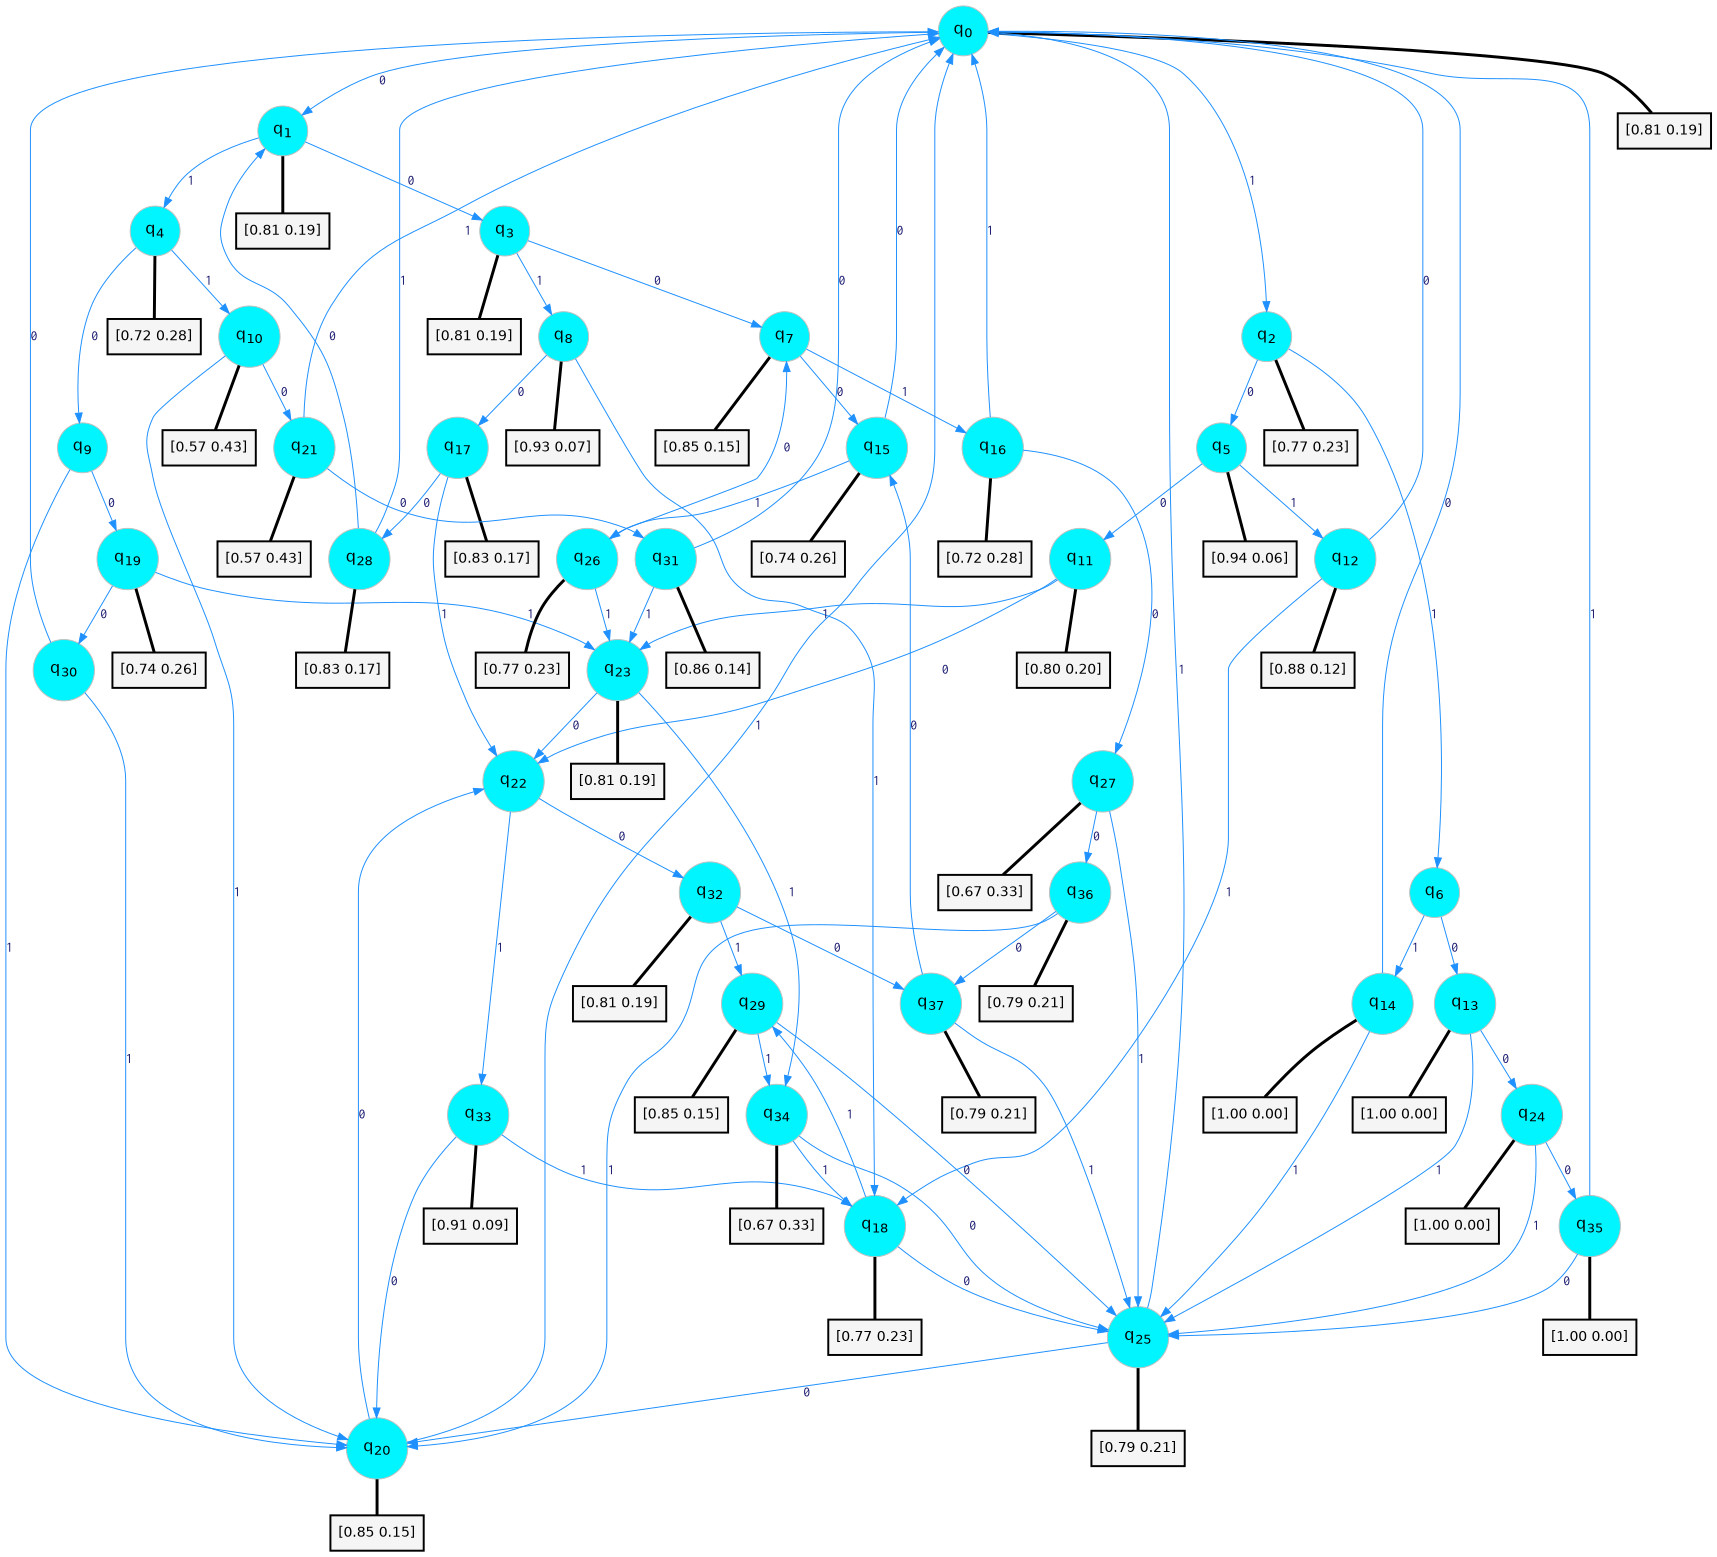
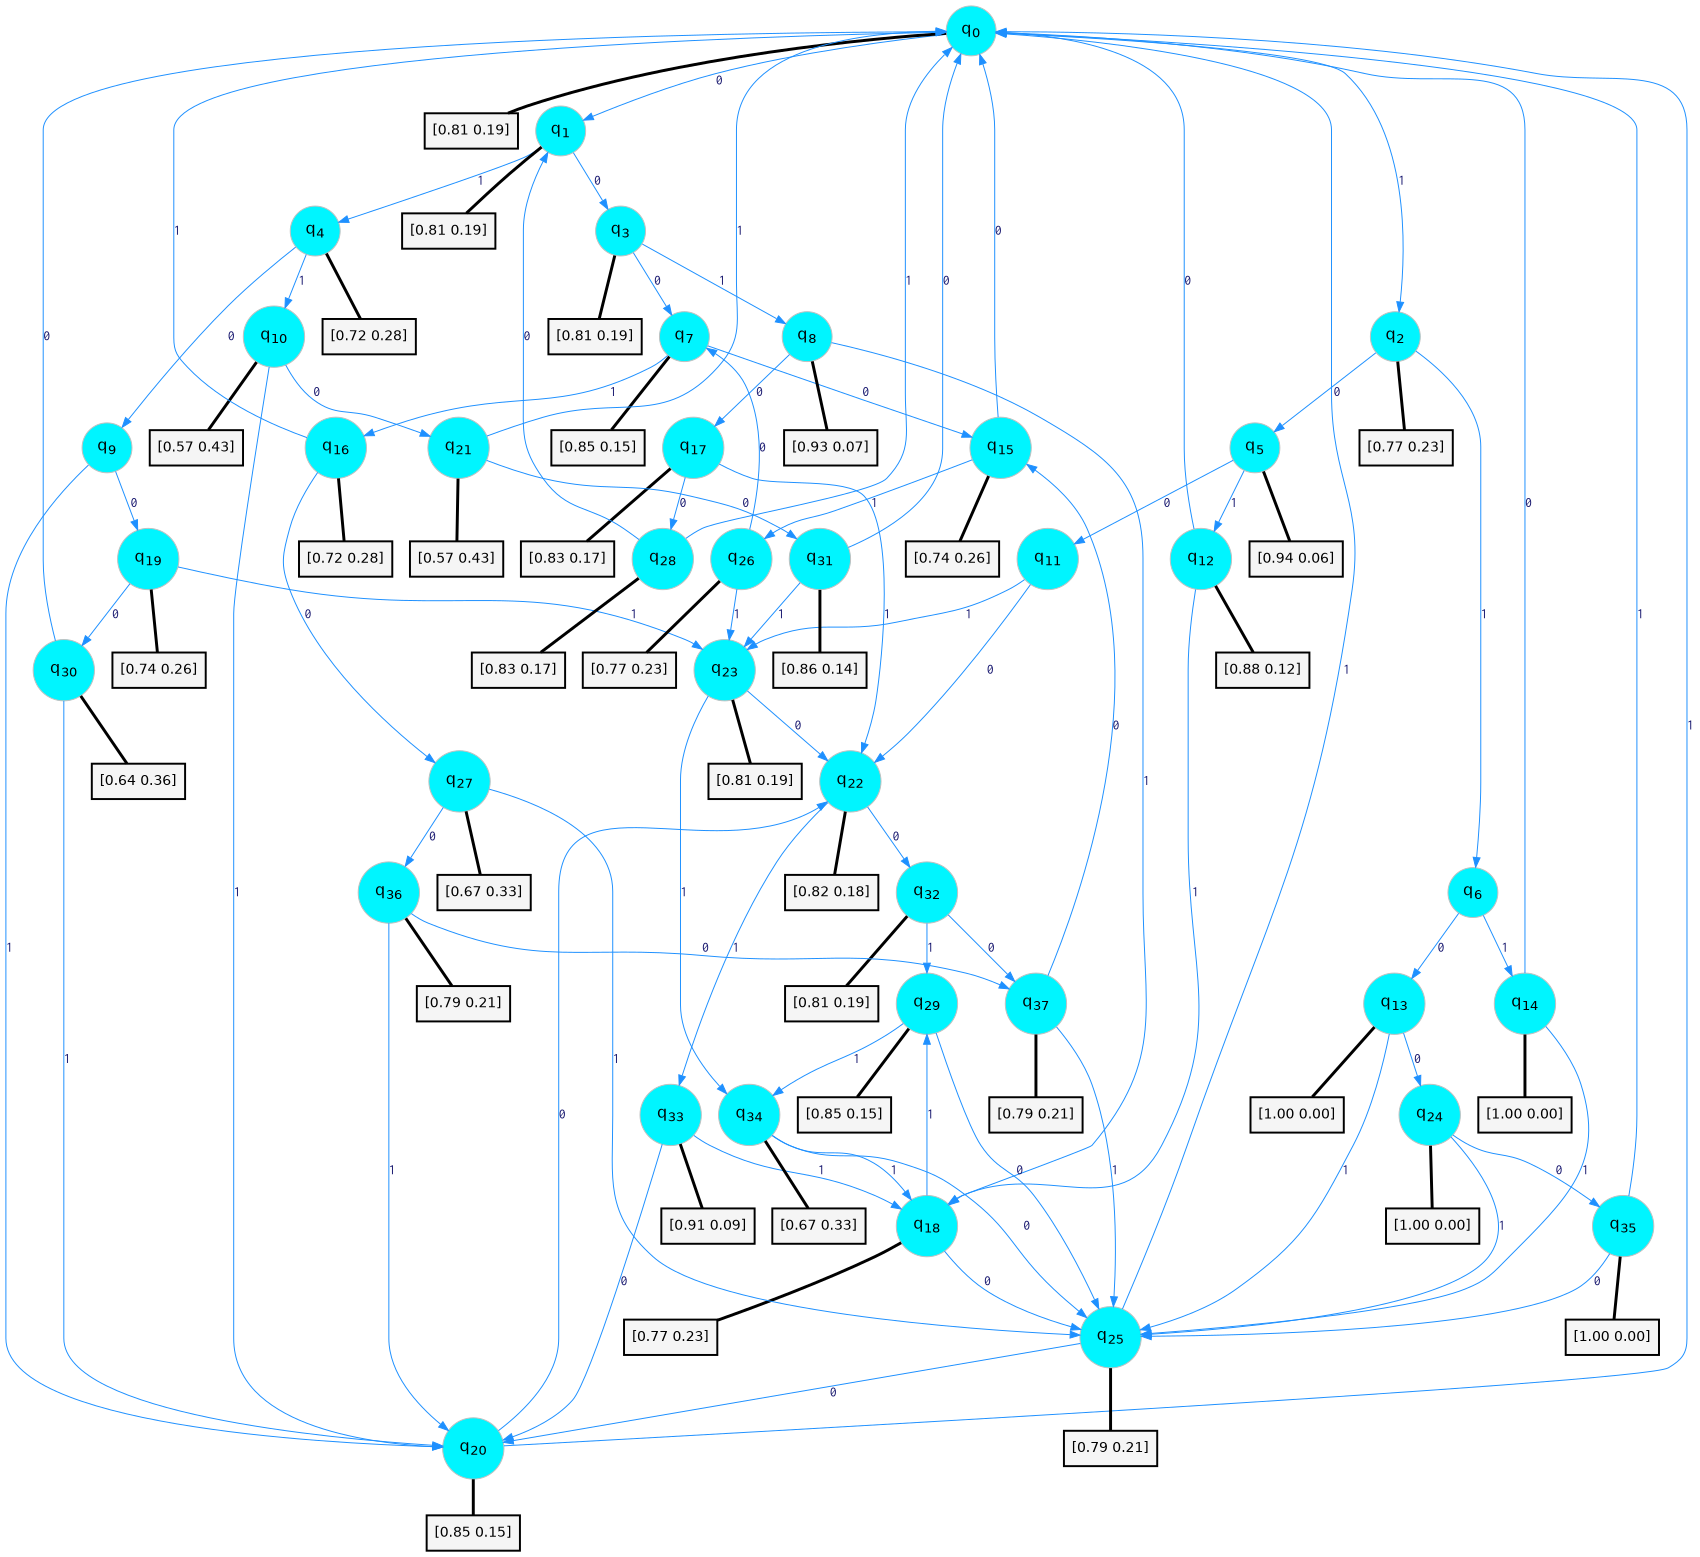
(1063, 670) -> none
none -> (138, 781)
none -> (832, 893)
